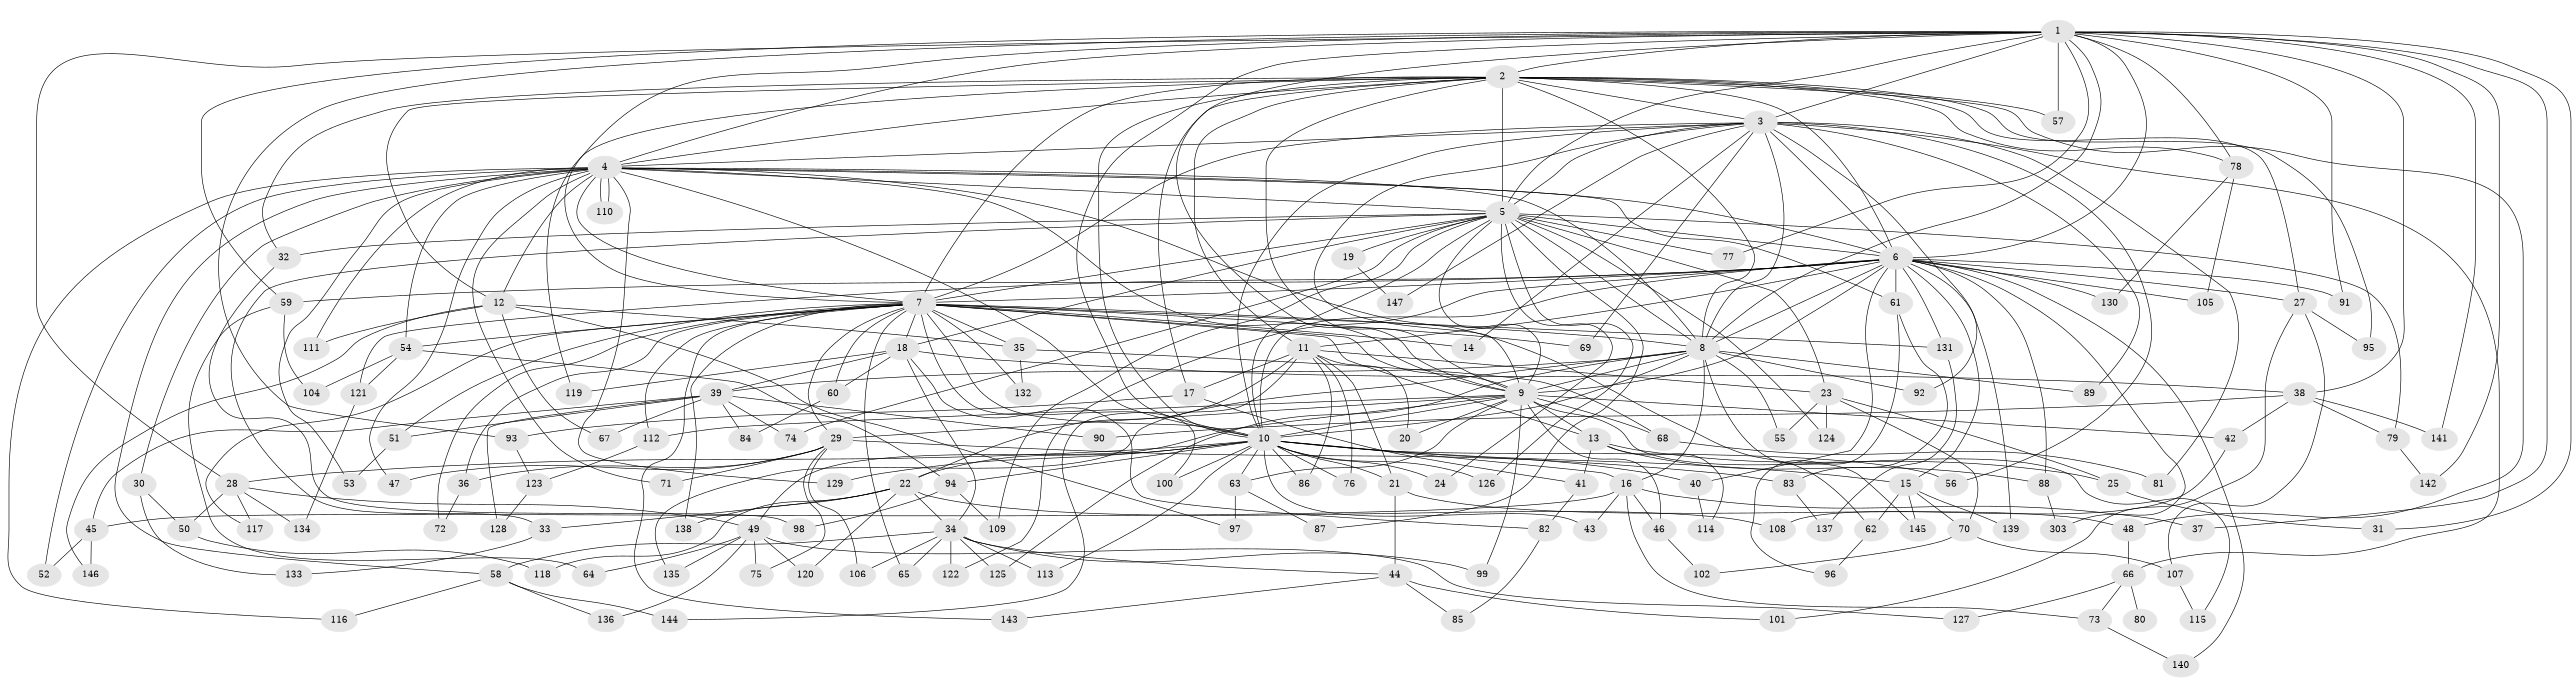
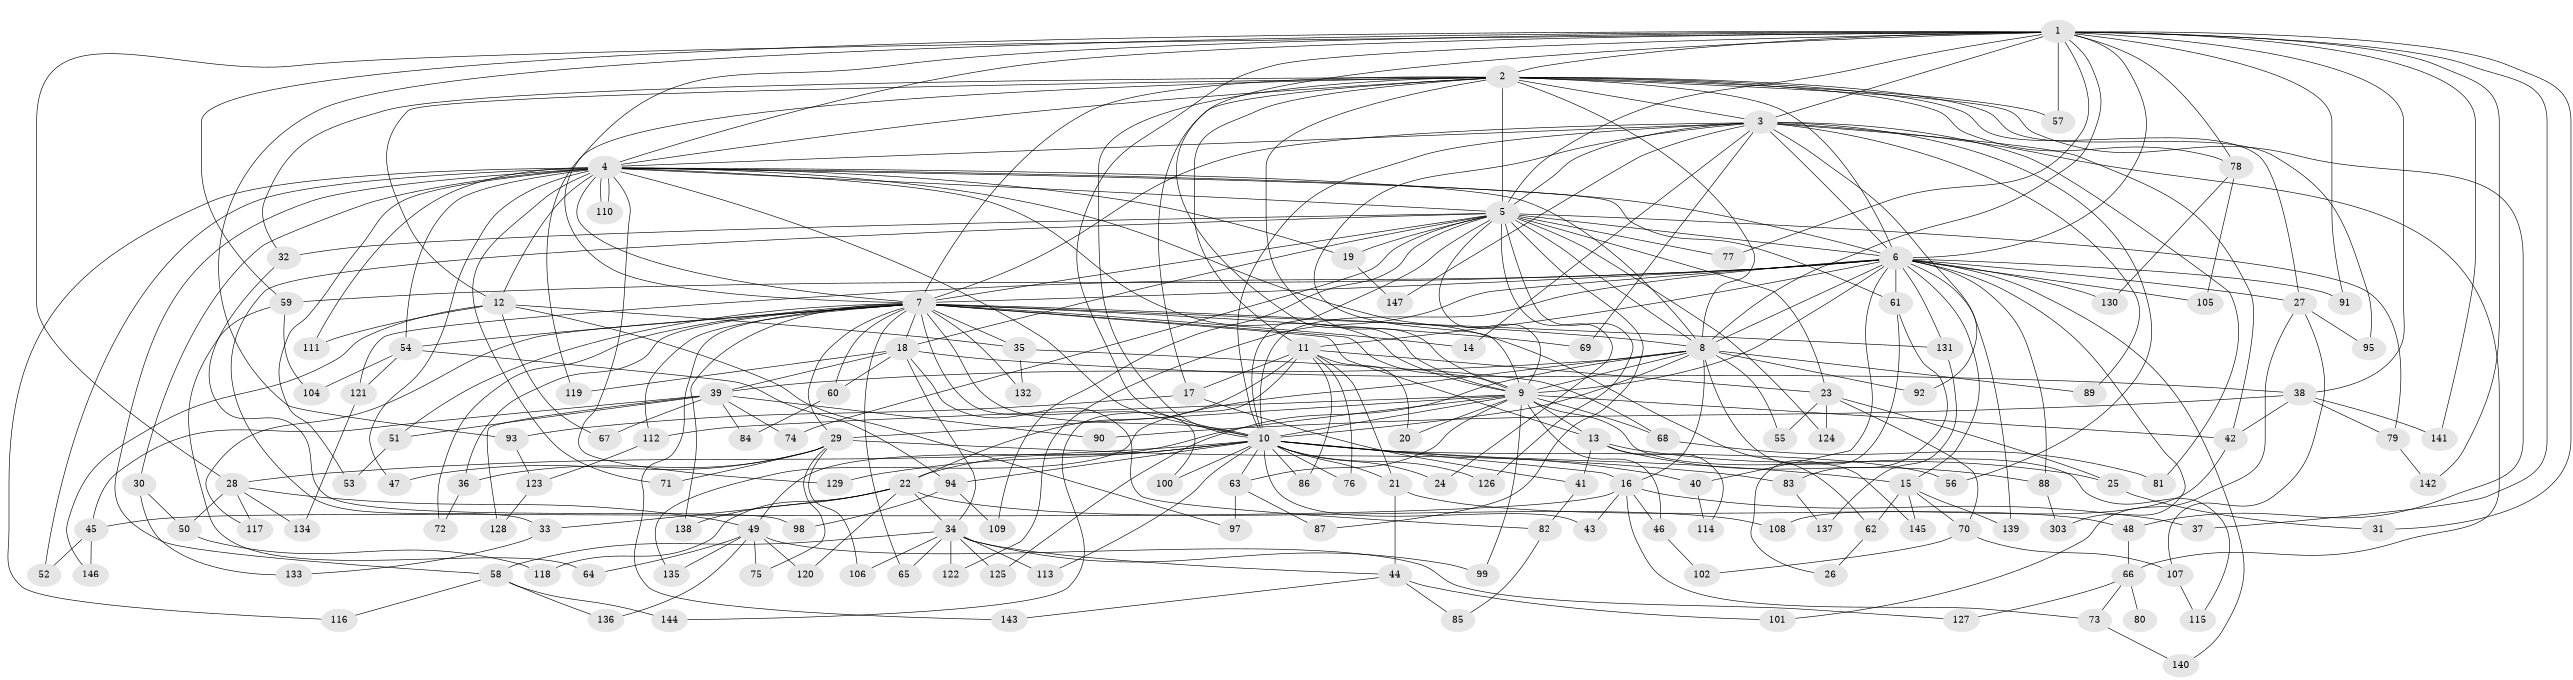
none -> (928, 179)
(1780, 250) -> (2122, 174)
(1830, 575) -> (1830, 575)
